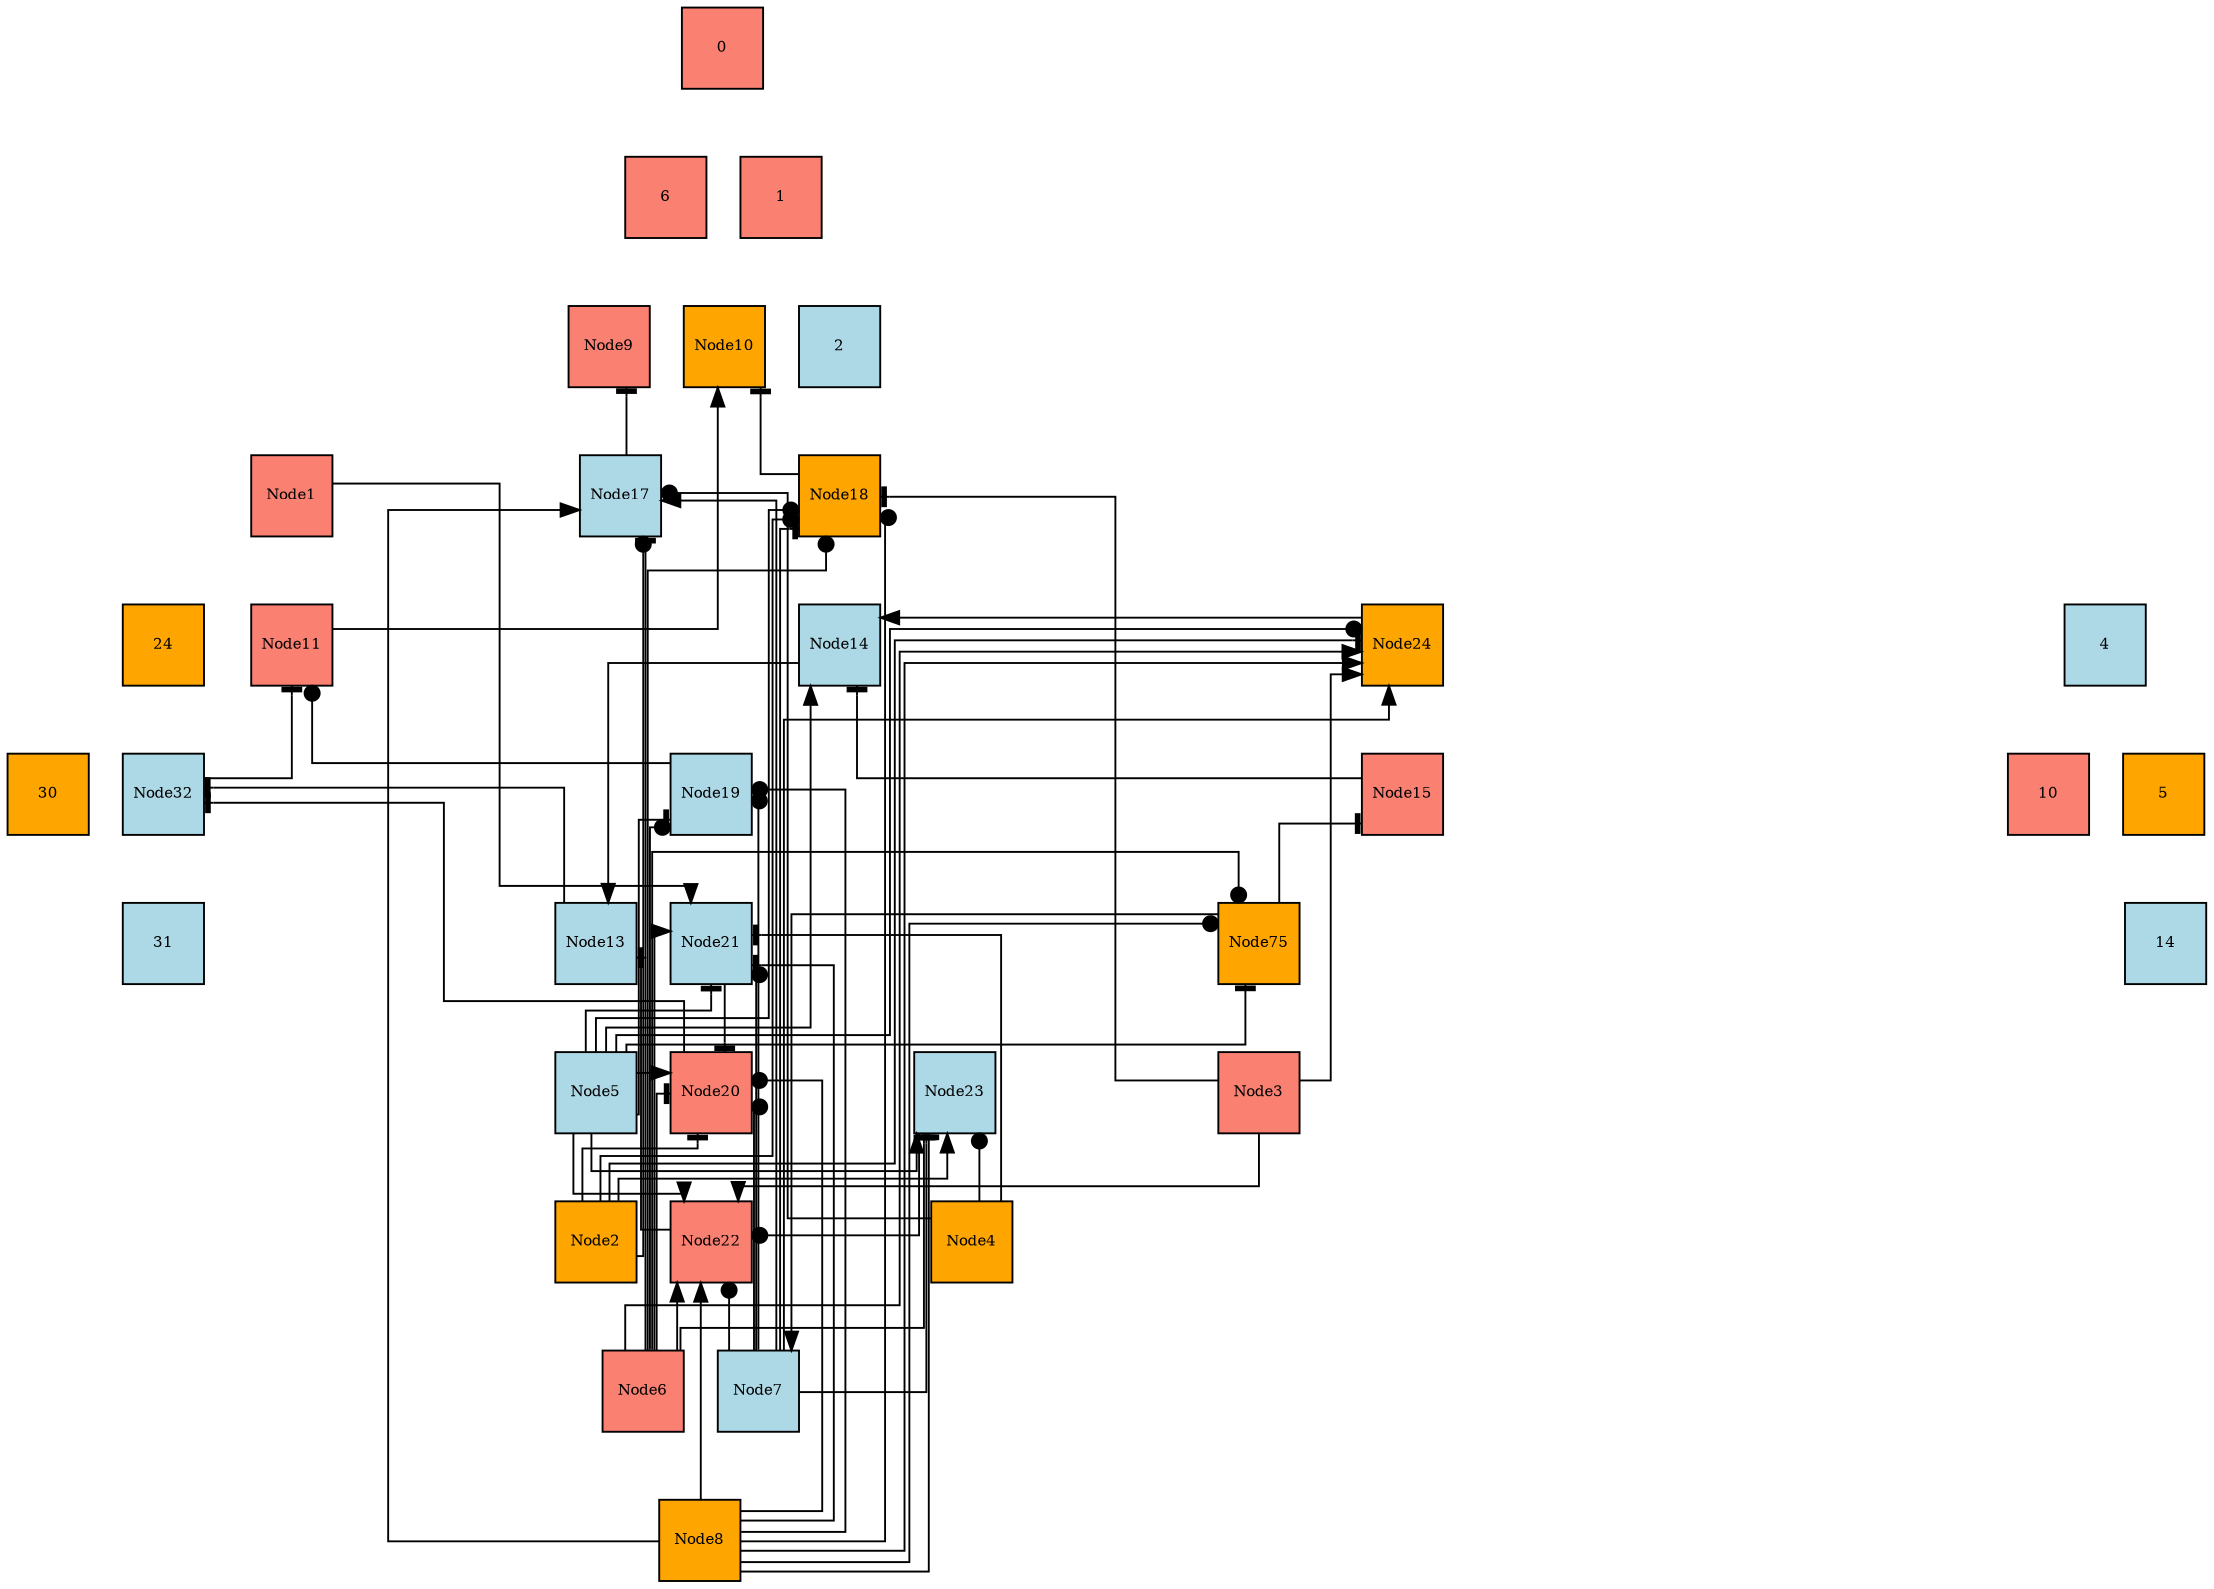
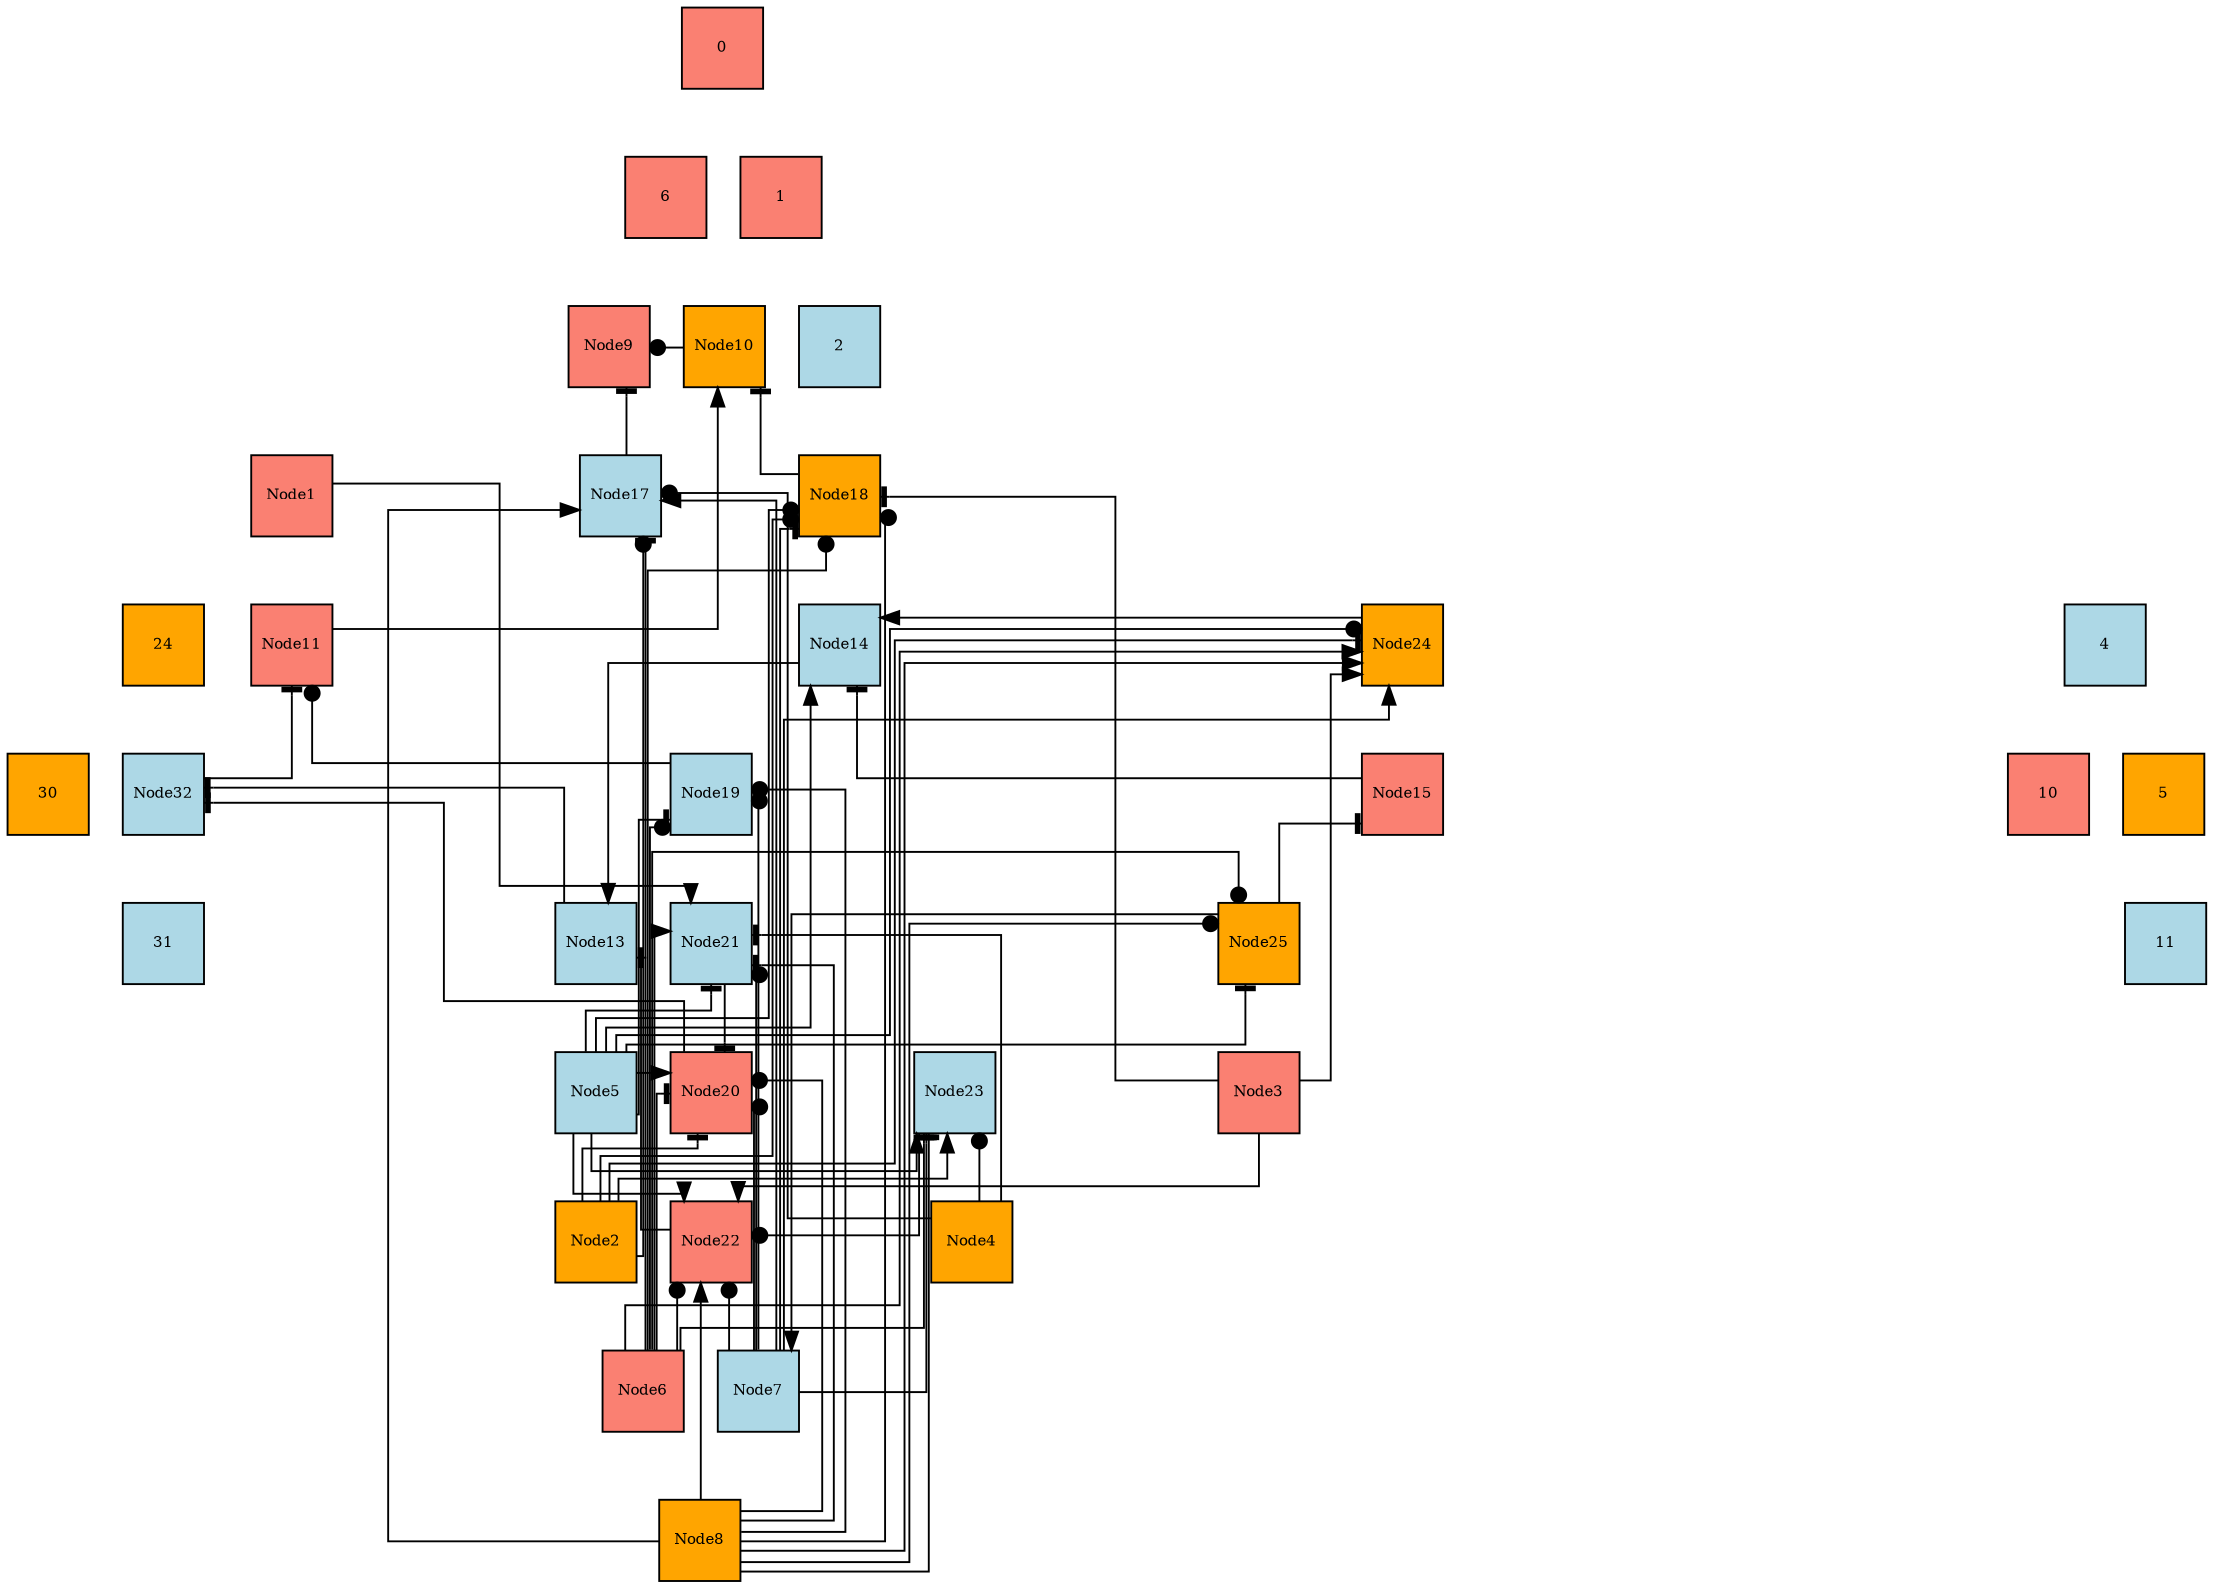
none -> (674, 348)
(1259, 944) -> (1259, 944)
(2166, 944) -> (2166, 944)
(677, 1324) -> (677, 1324)
